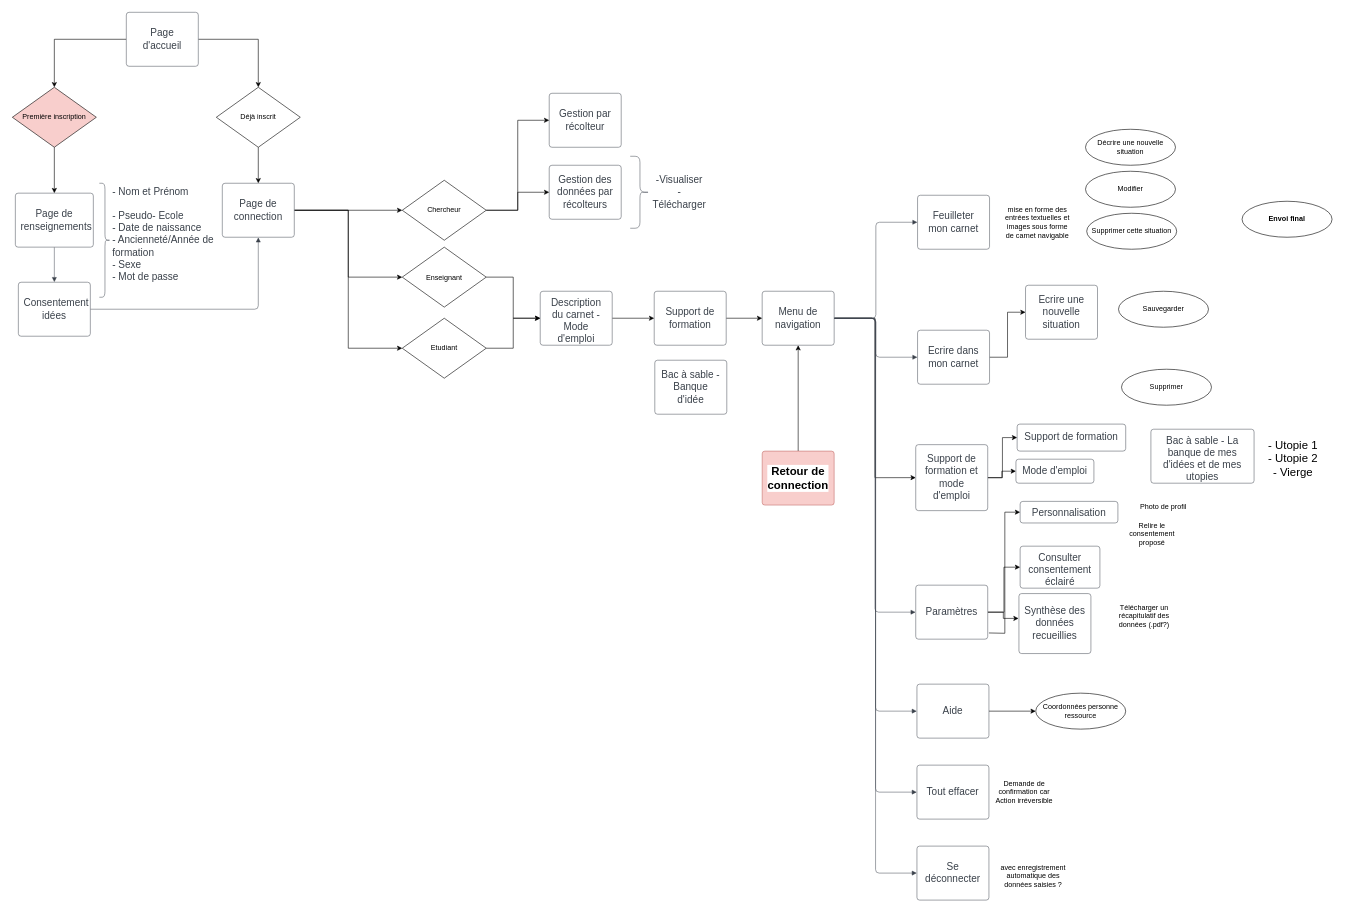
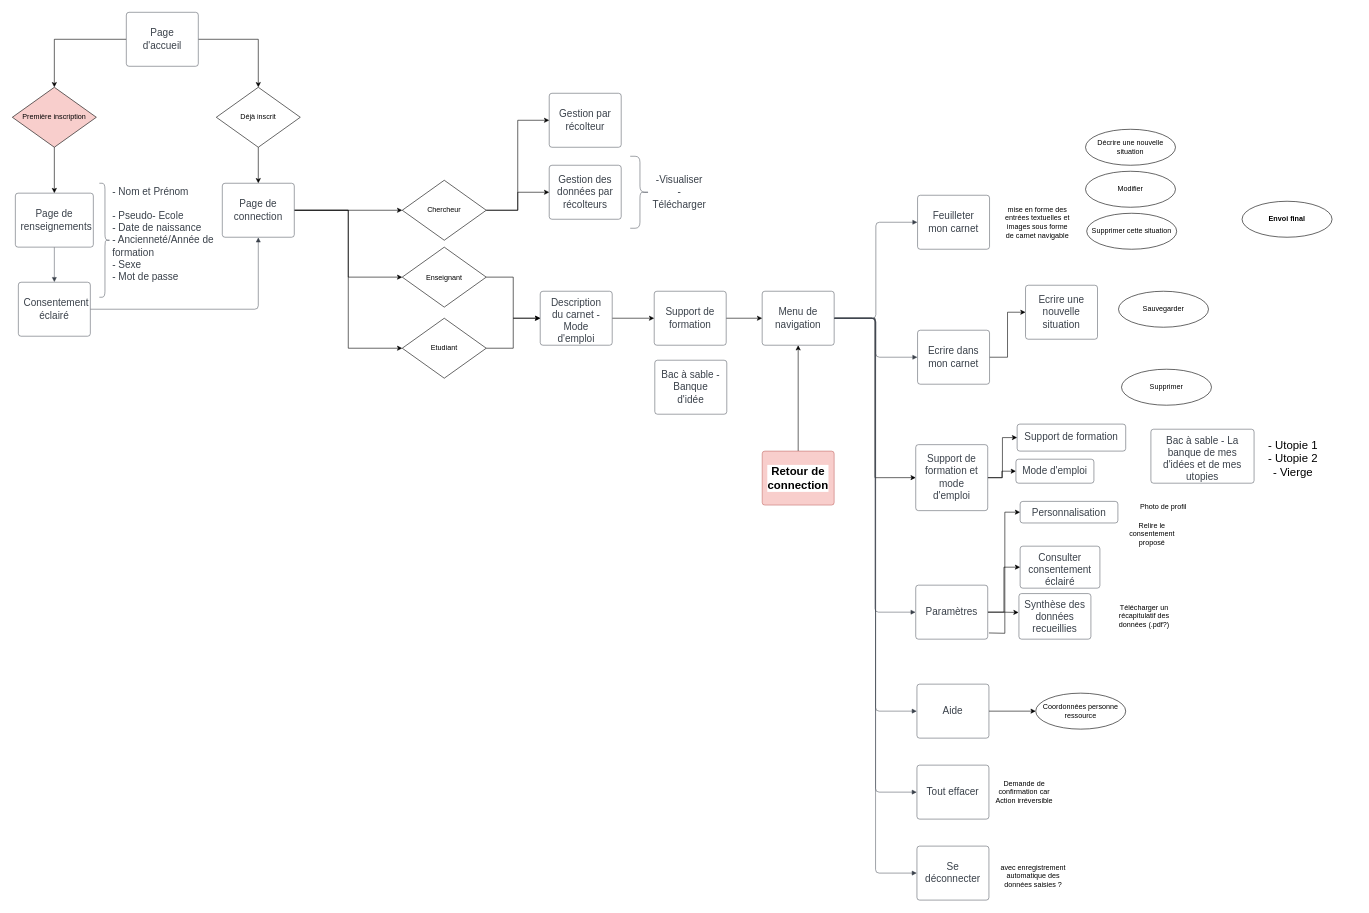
(54, 309) -> (54, 309)
(1055, 624) -> (1055, 617)
